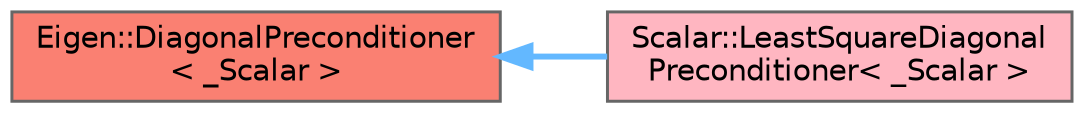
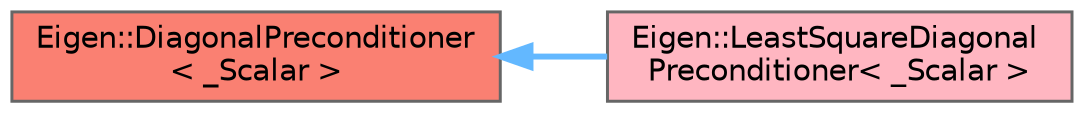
(840, 57) -> (840, 57)
